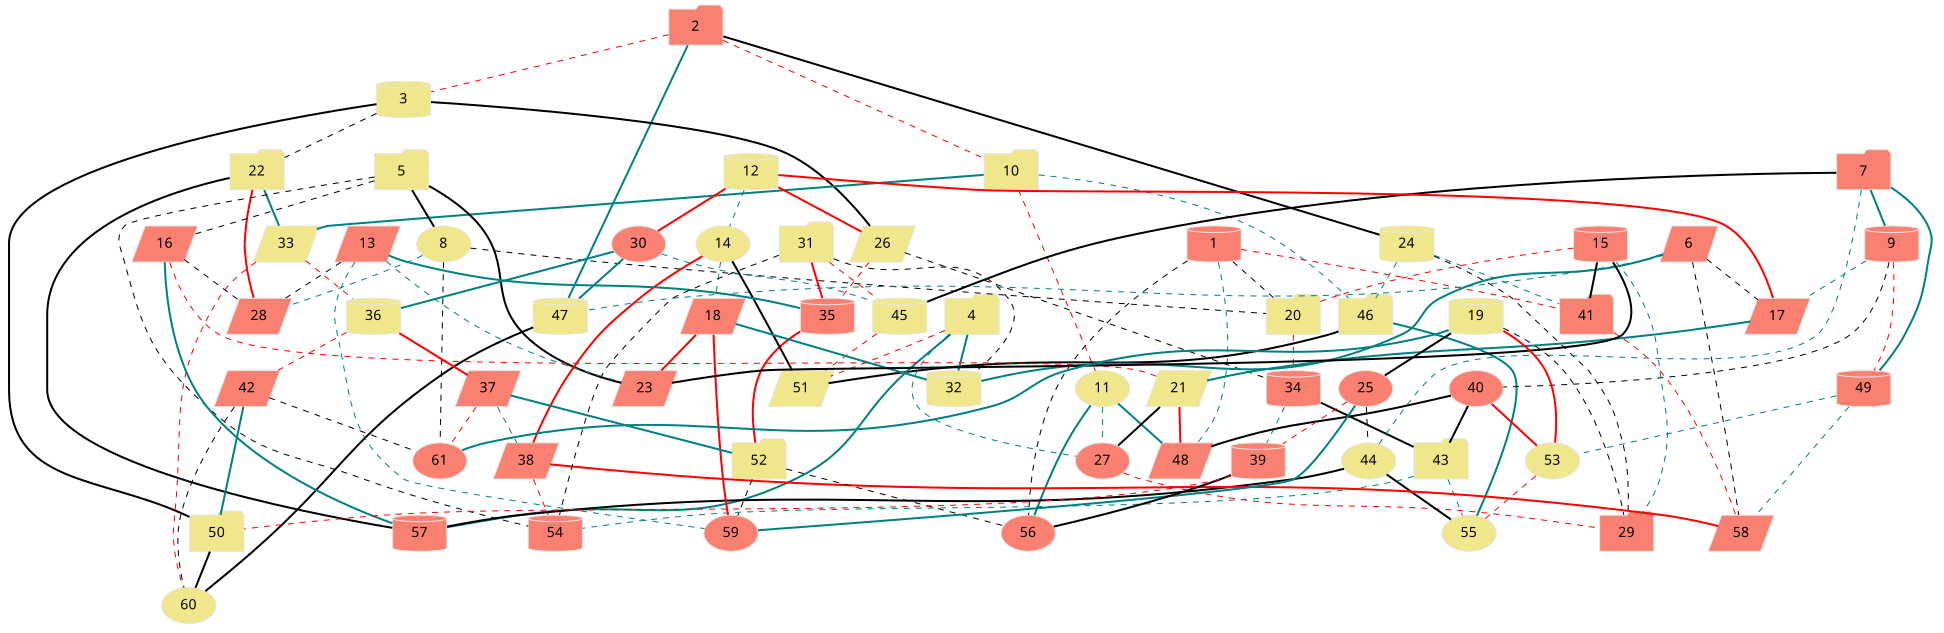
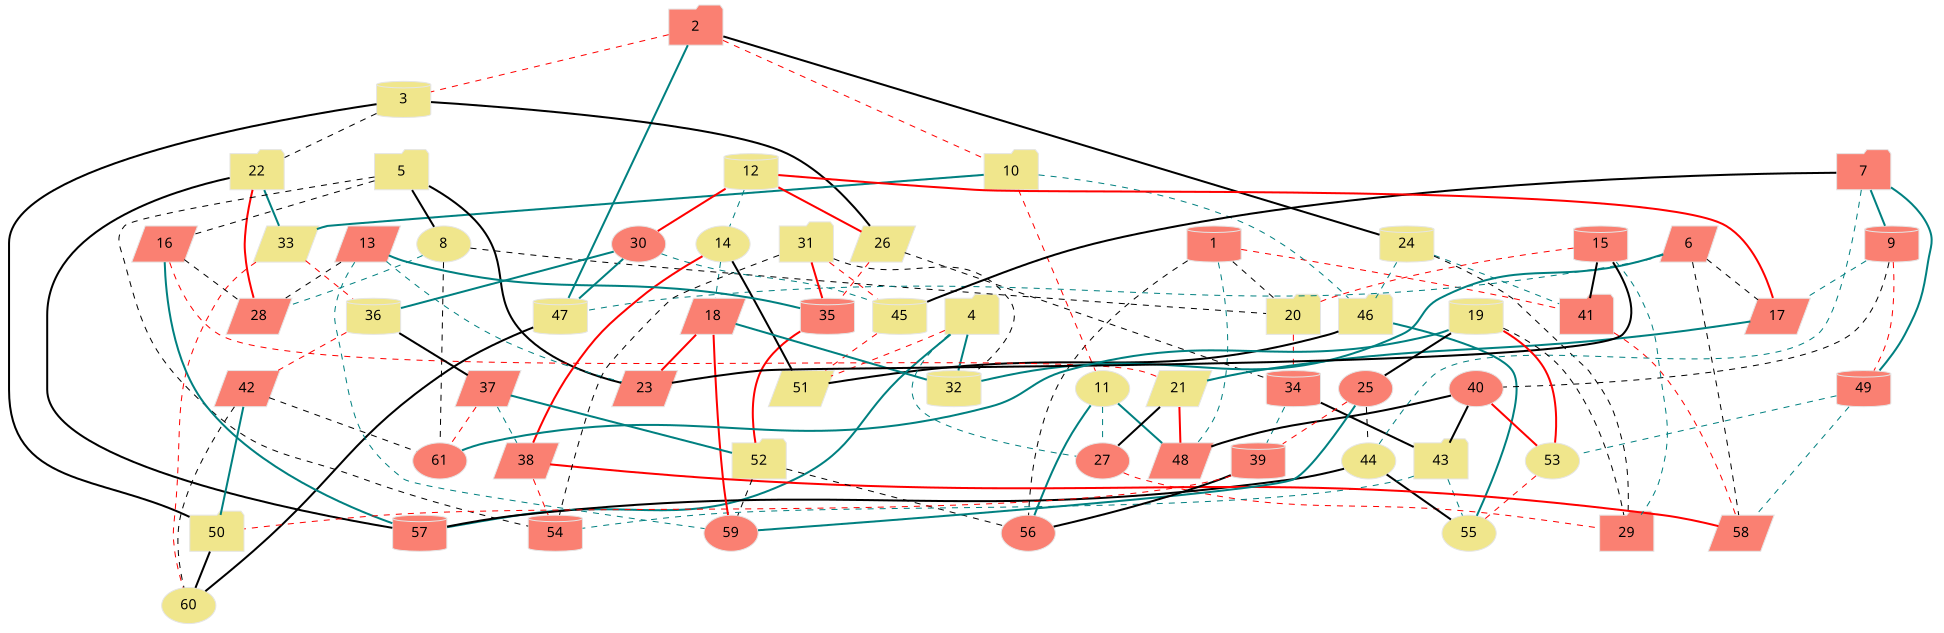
(433, 354) -> (433, 354)
